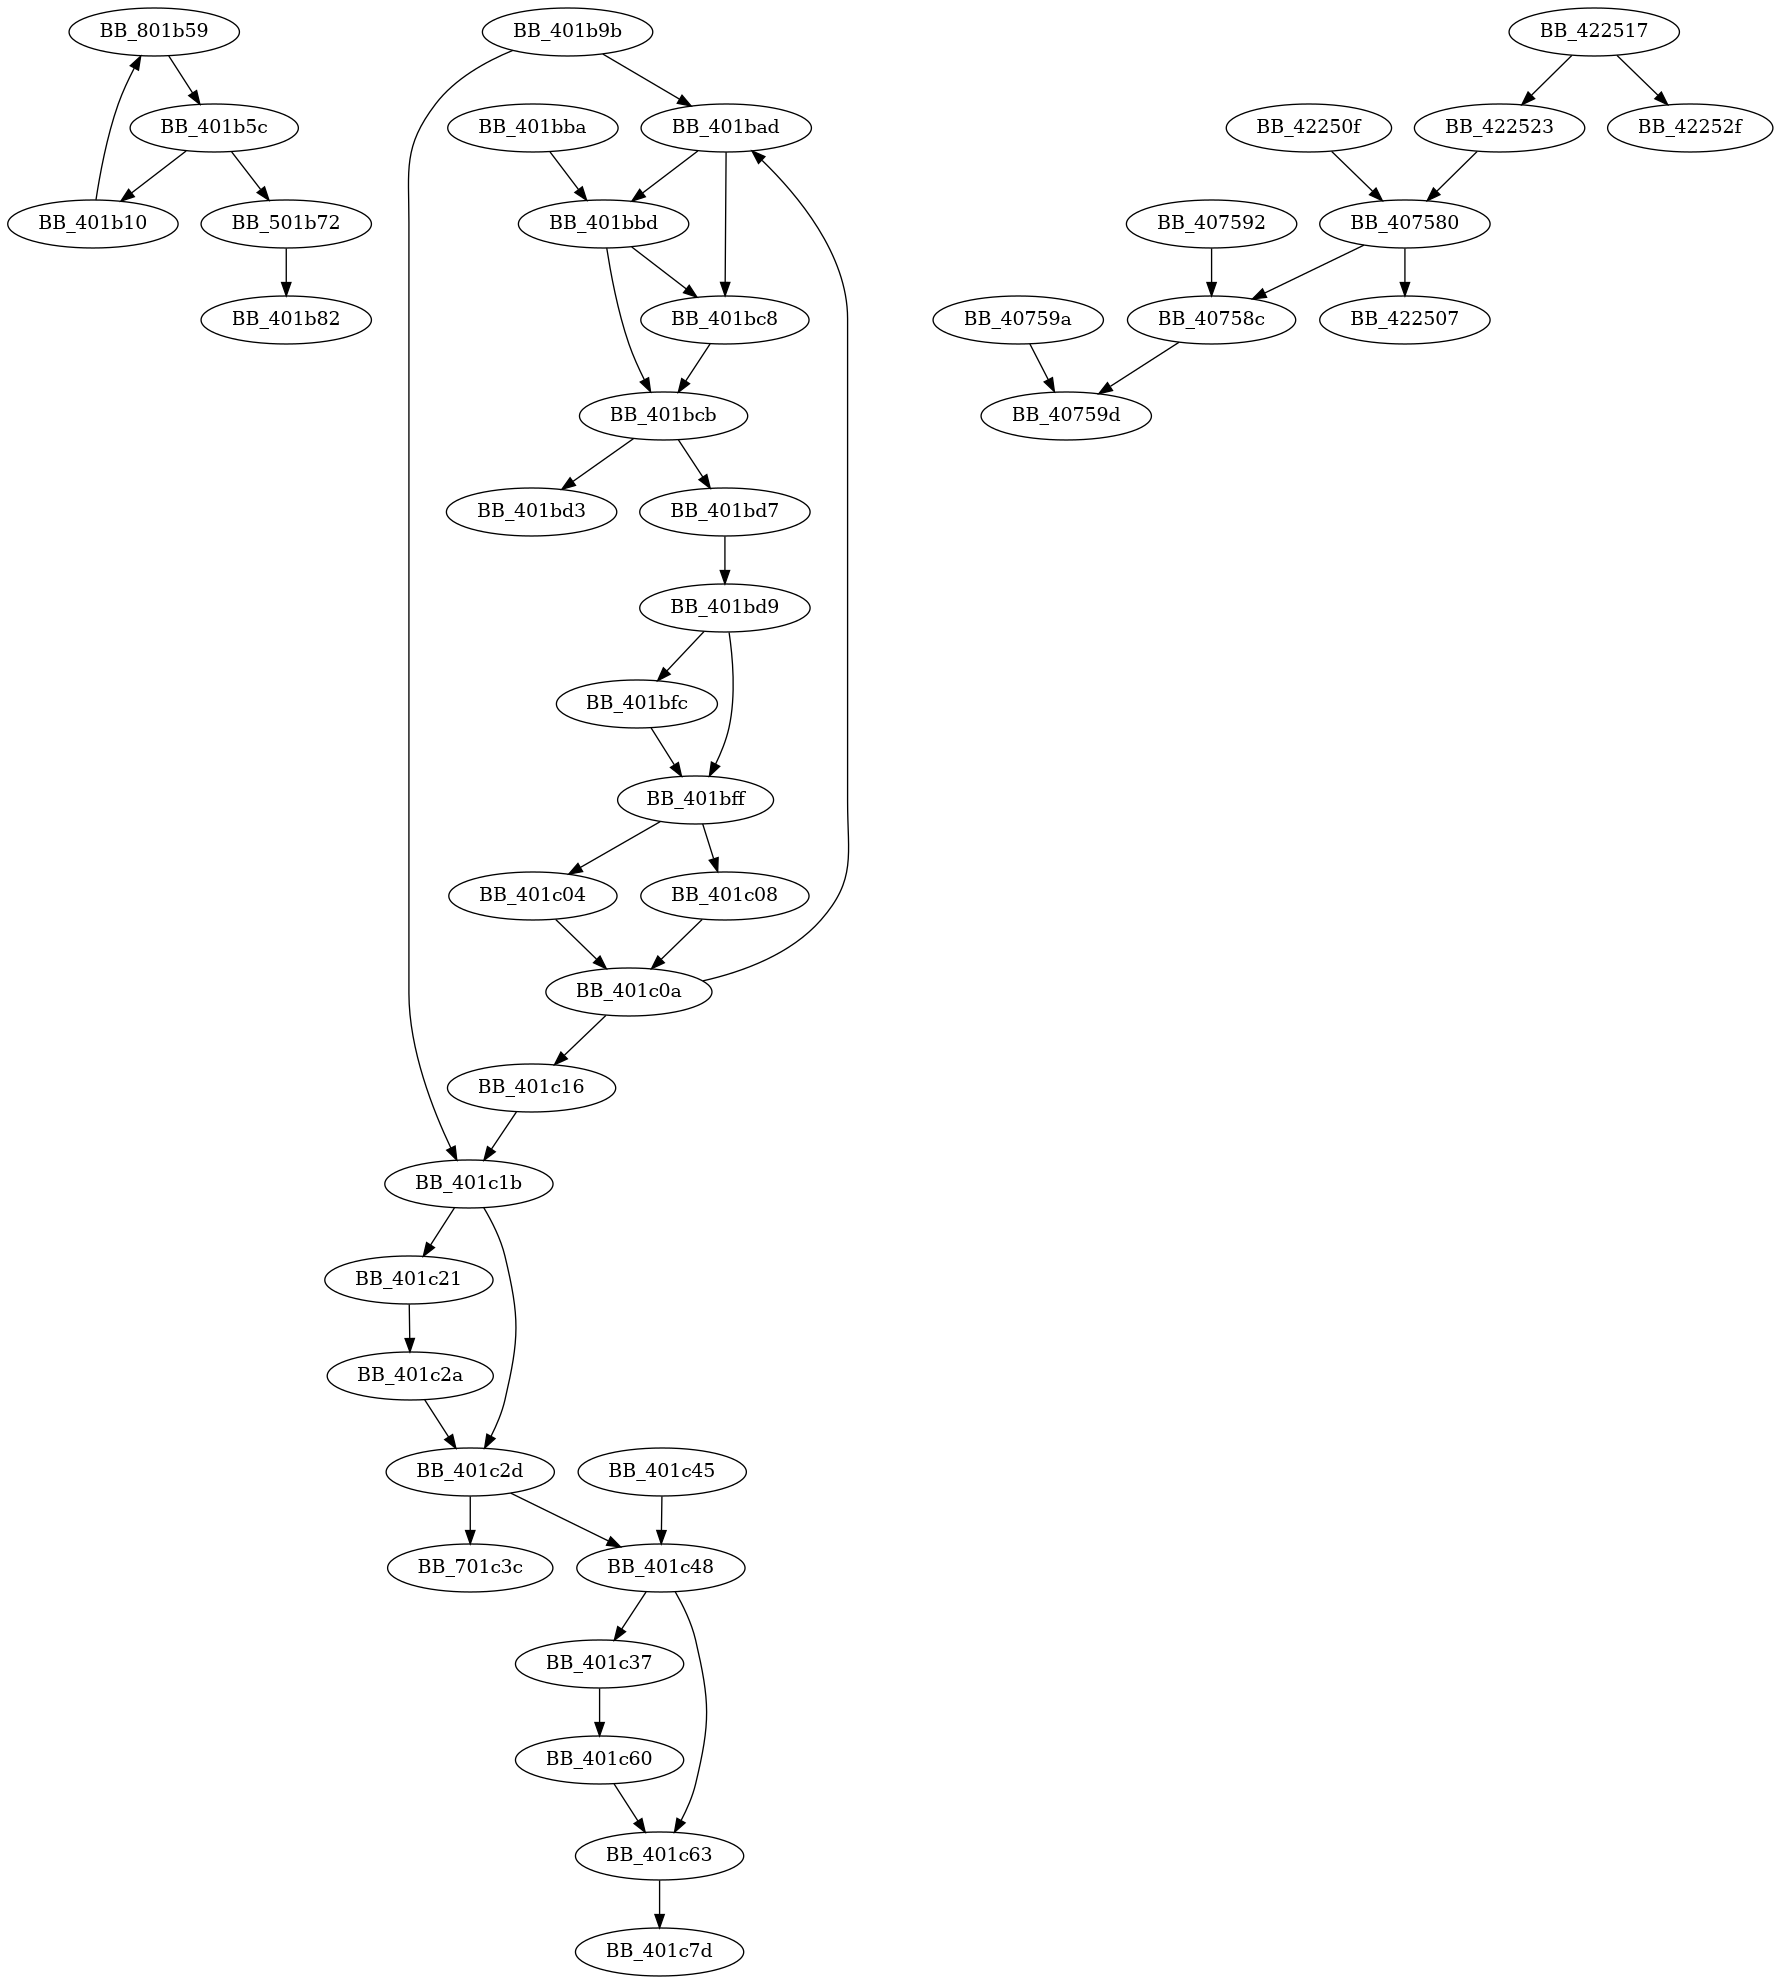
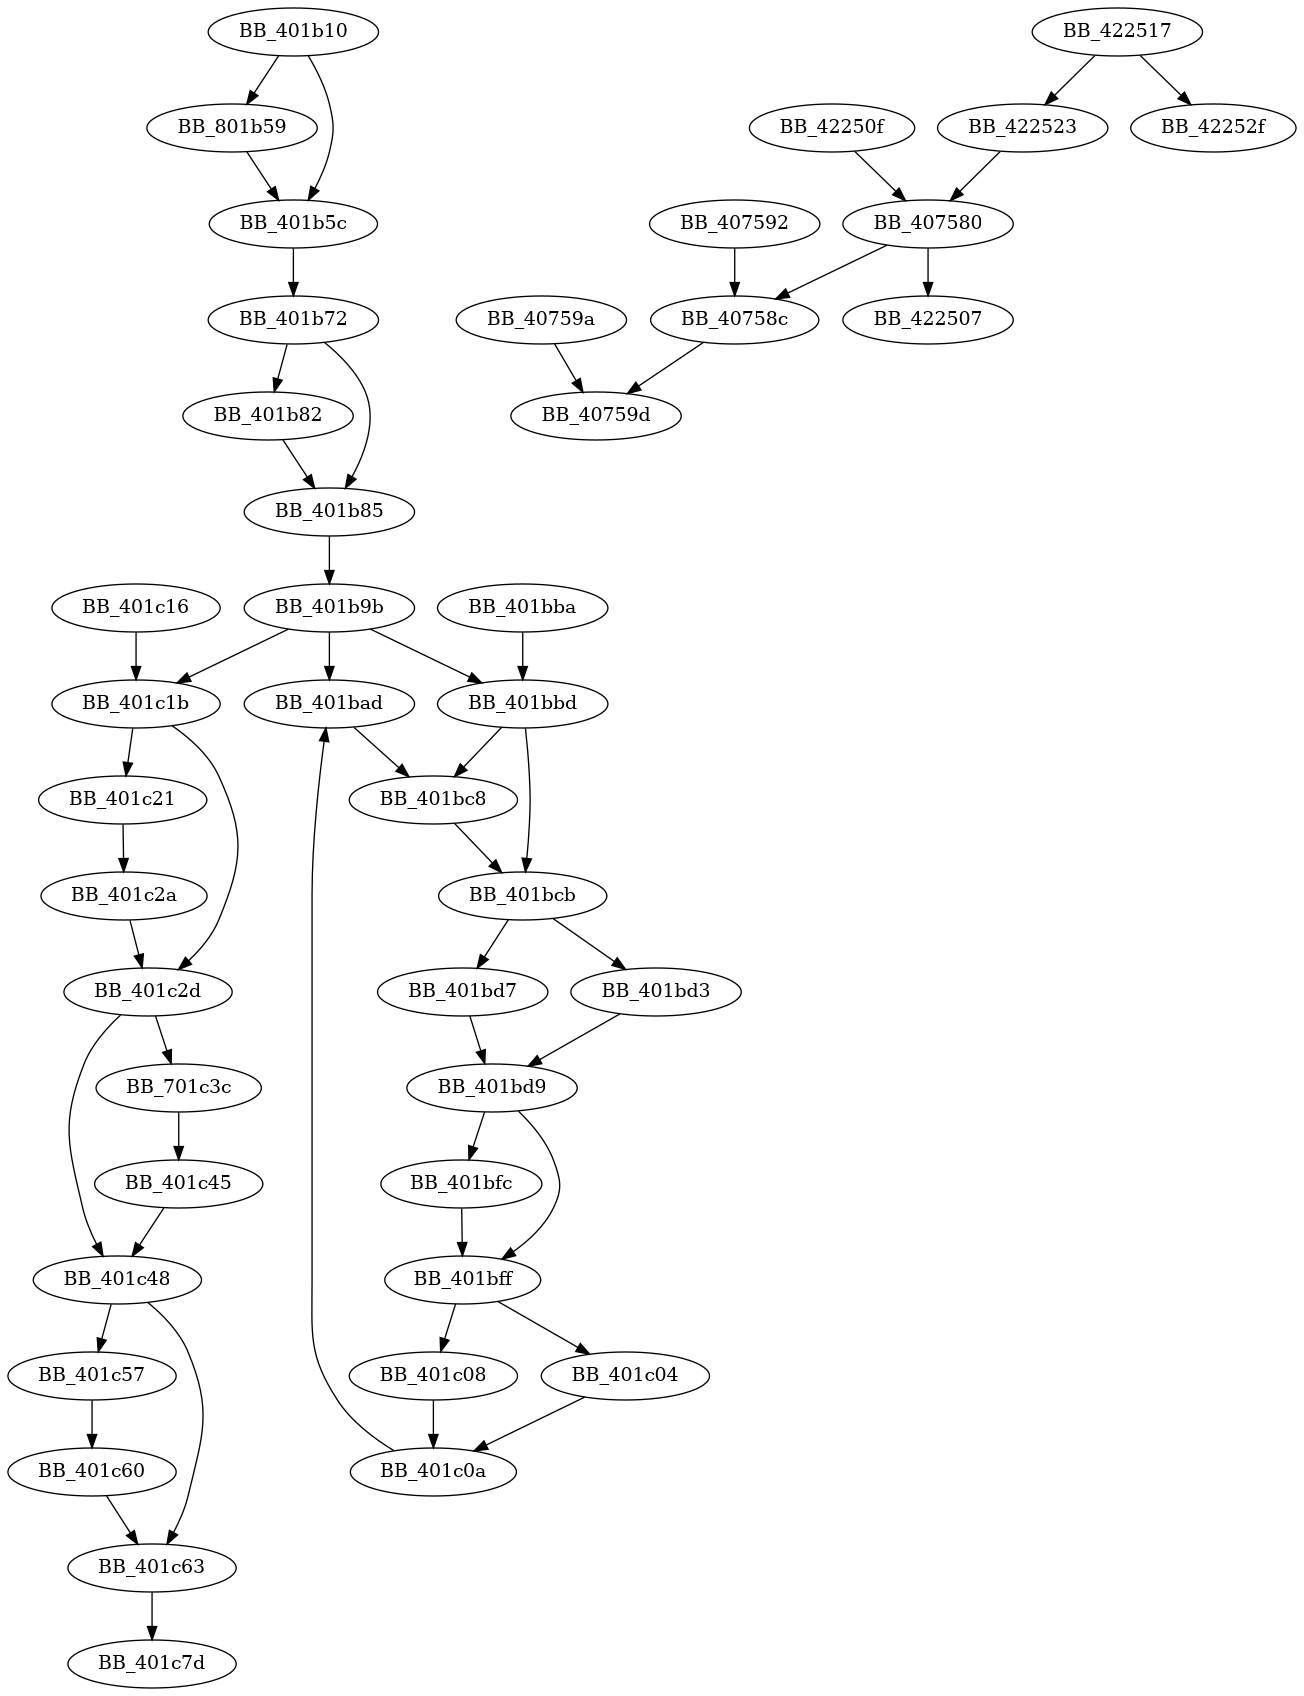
(159, 172) -> (333, 121)
(670, 172) -> (420, 653)
(286, 224) -> (293, 320)
none -> (329, 512)
(585, 1035) -> none
none -> (580, 1037)
none -> (179, 1129)
(600, 1664) -> (92, 1376)
